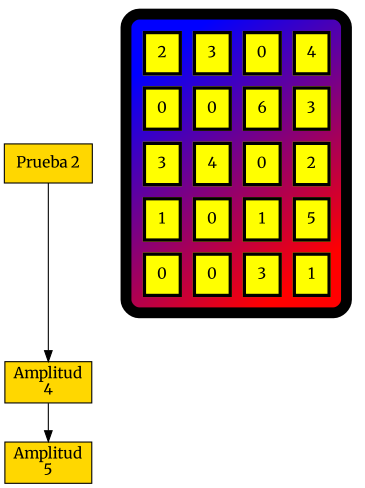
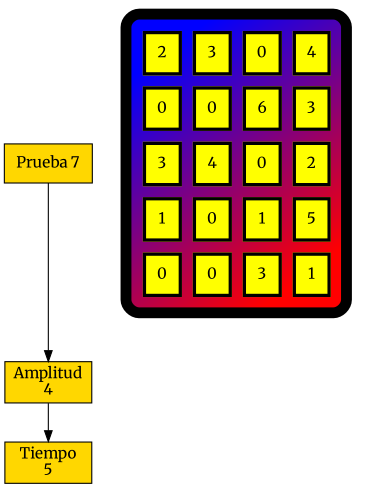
(48, 163) -> (48, 163)
(48, 463) -> (48, 463)
